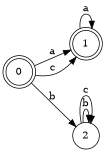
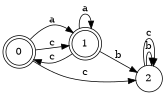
none -> (115, 60)
none -> (58, 62)
(53, 97) -> (85, 72)
